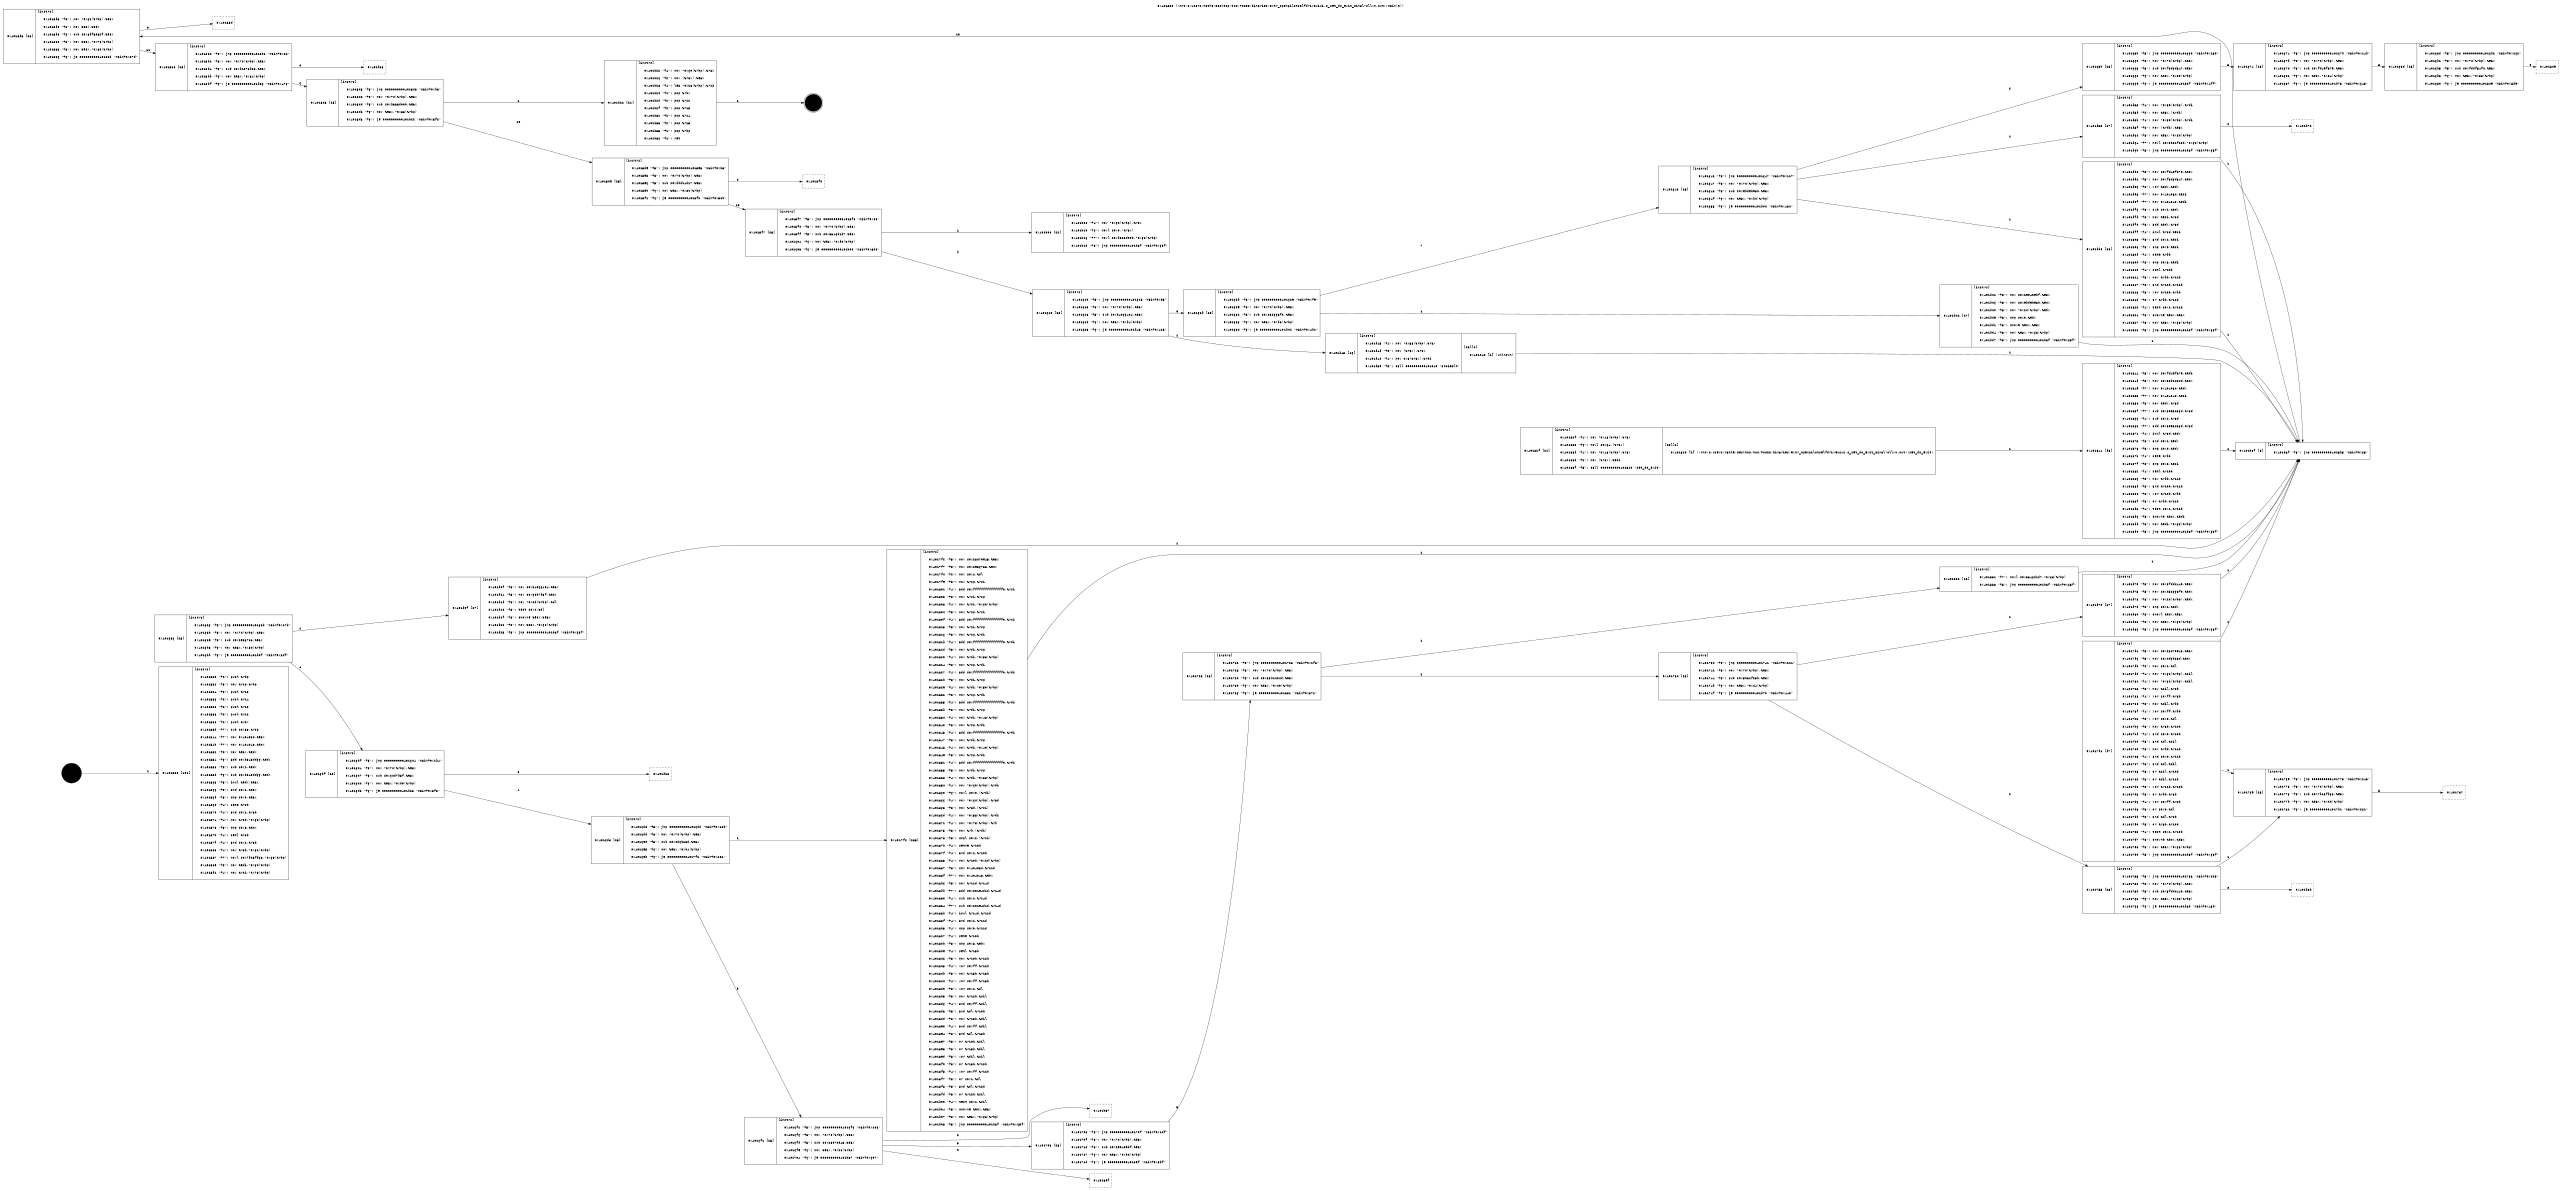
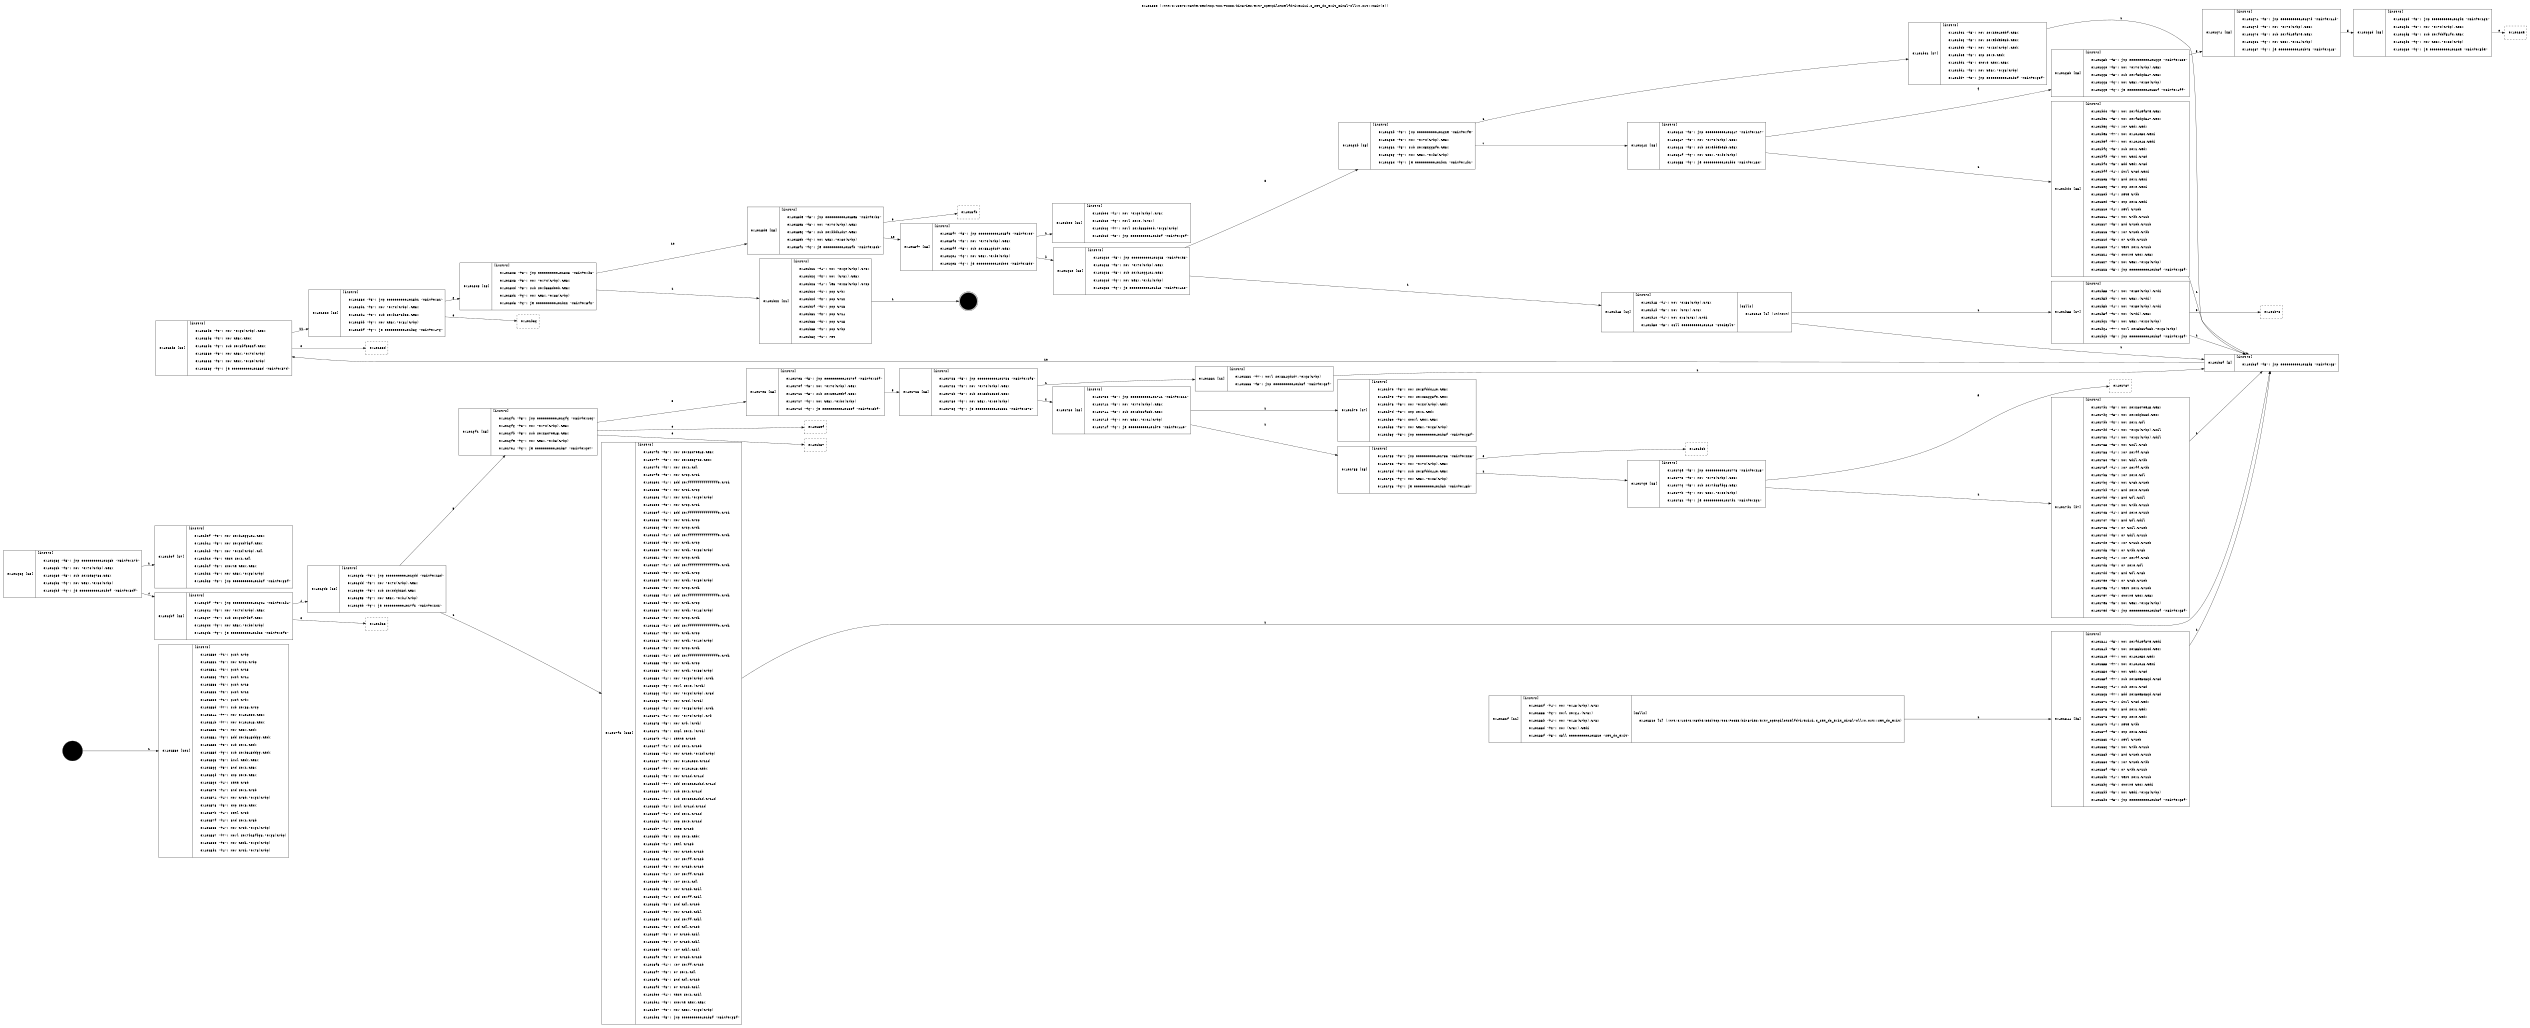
(1939, 158) -> (1920, 312)
(2267, 525) -> none
(1458, 545) -> none
(2226, 772) -> (1907, 496)
